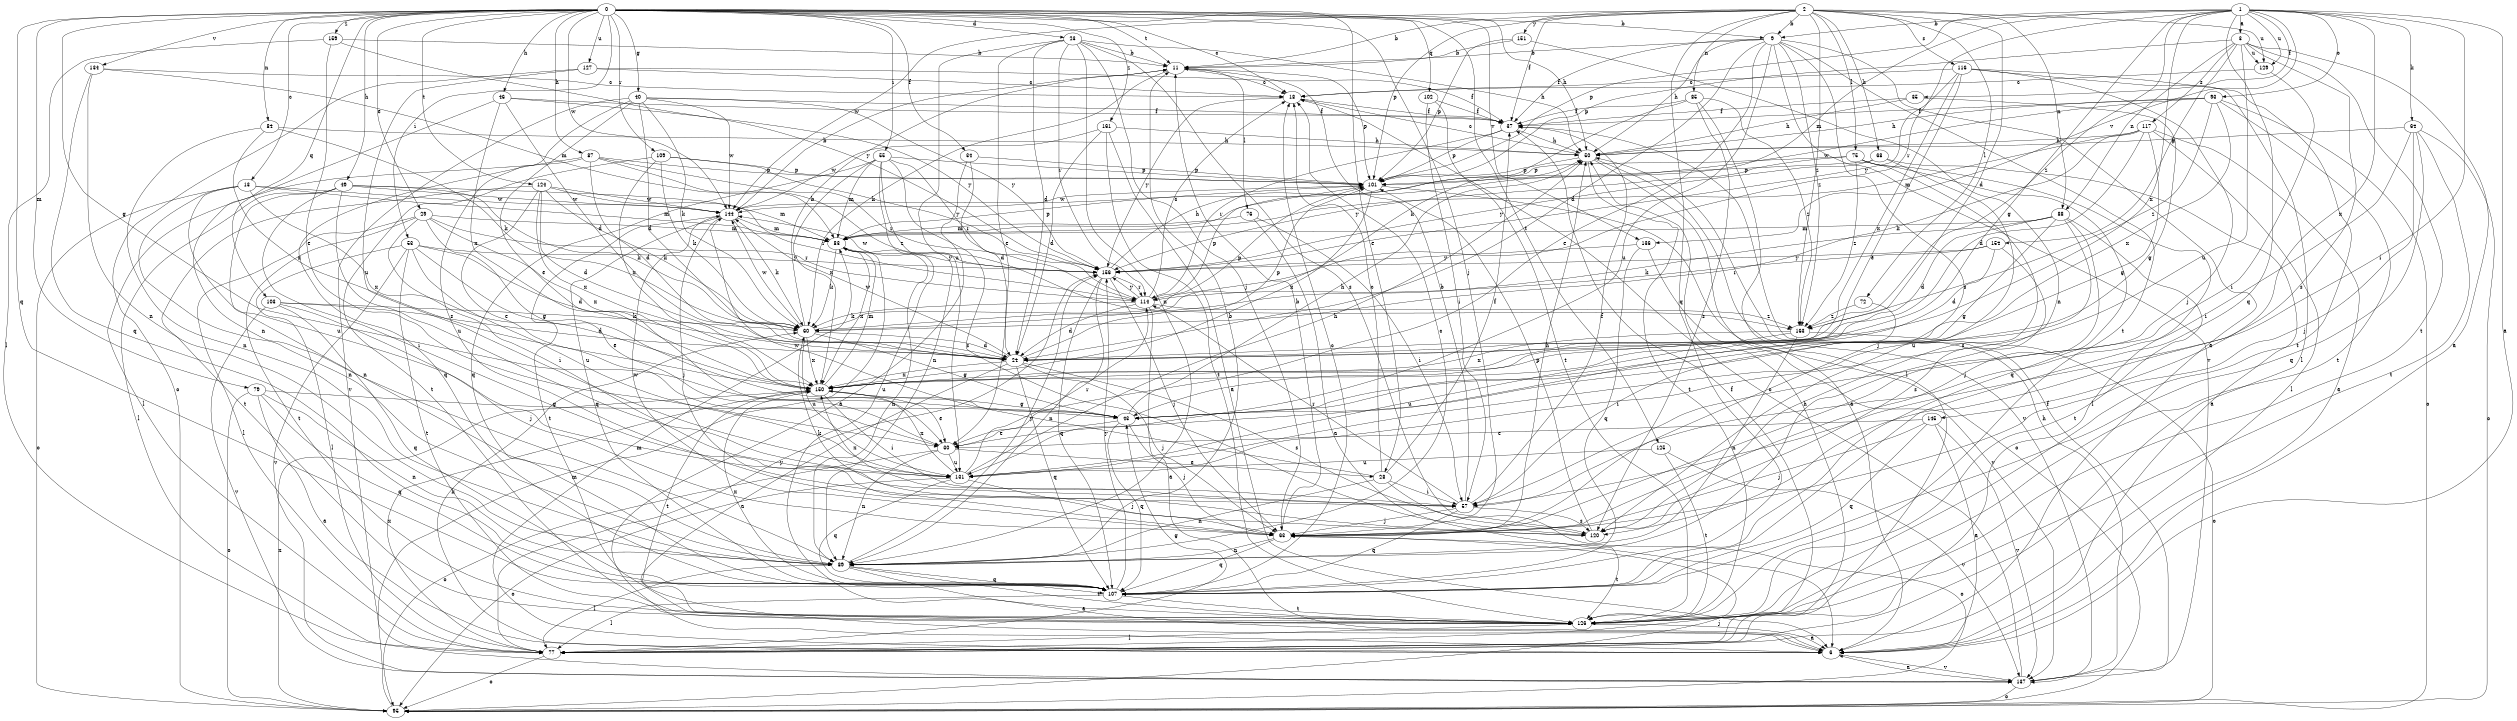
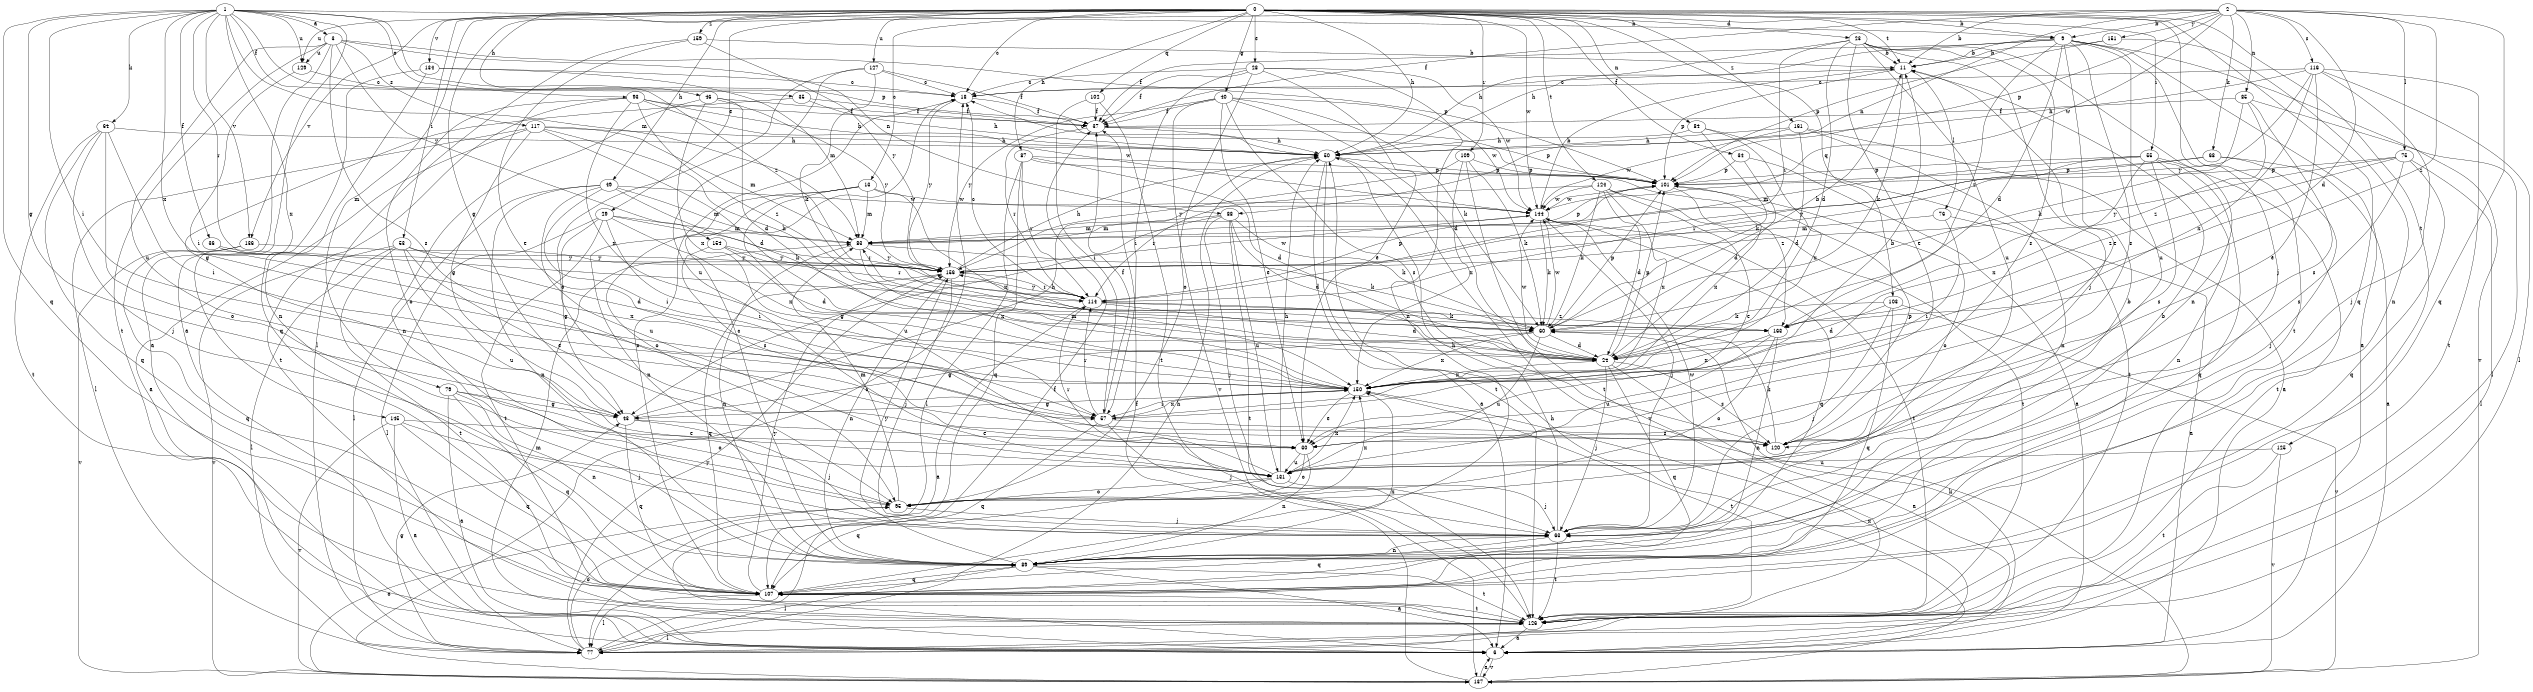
none -> (1873, 128)
none -> (212, 244)
none -> (970, 291)
(1863, 302) -> none
(884, 390) -> (2278, 390)
(1152, 462) -> (1400, 217)
